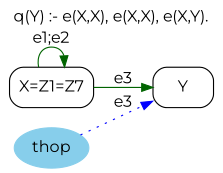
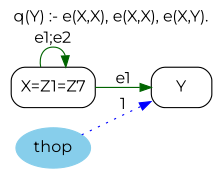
(123, 79) -> (123, 79)
(123, 103) -> (123, 105)
